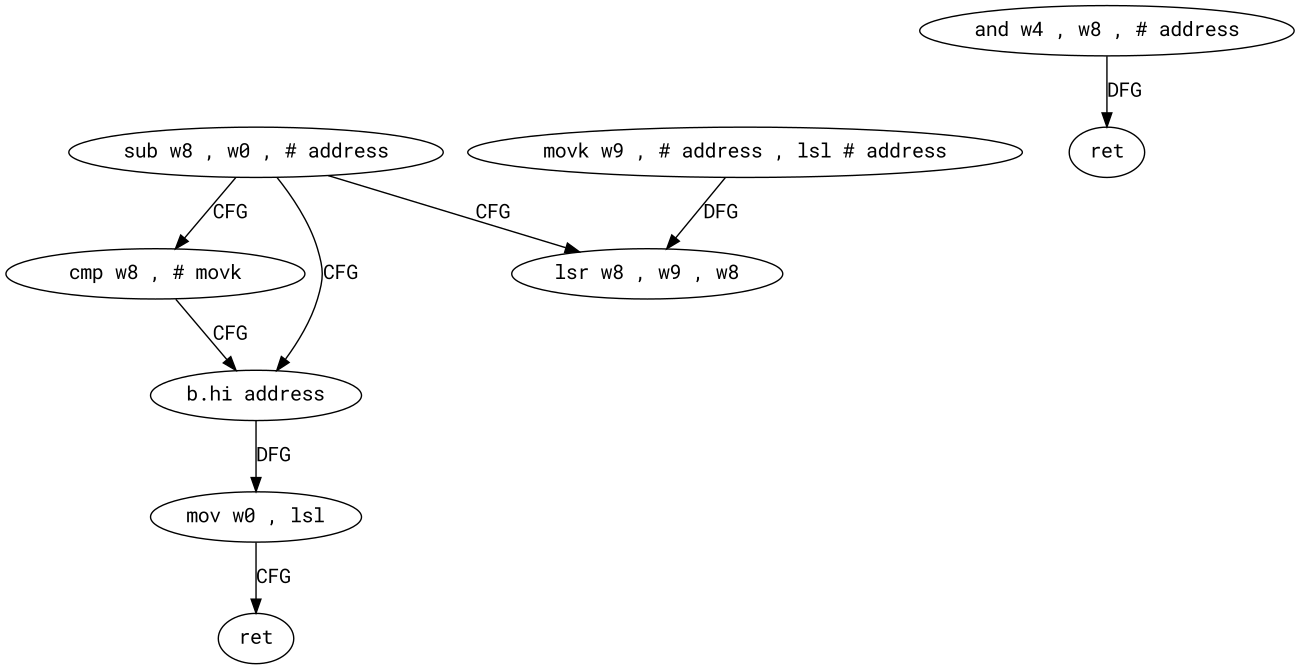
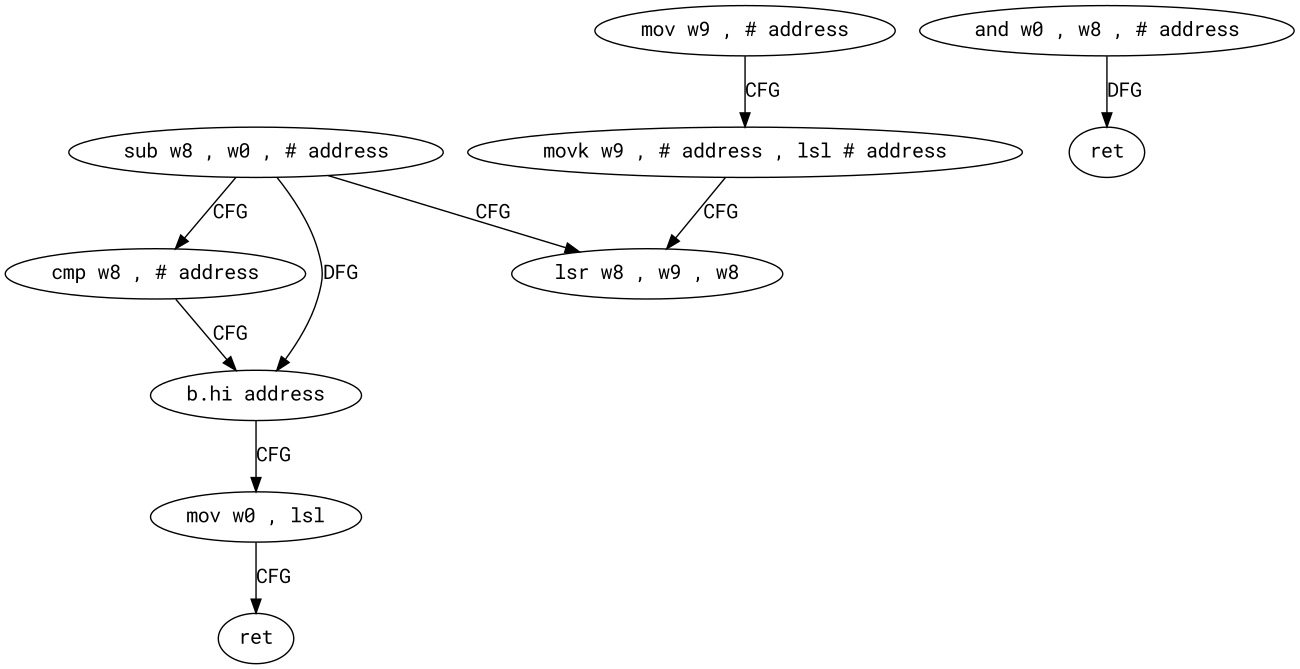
none -> (745, 31)
(1107, 31) -> (1107, 31)
(721, 213) -> (721, 213)
(155, 274) -> (155, 274)
(341, 274) -> (341, 274)
(273, 456) -> (273, 456)
